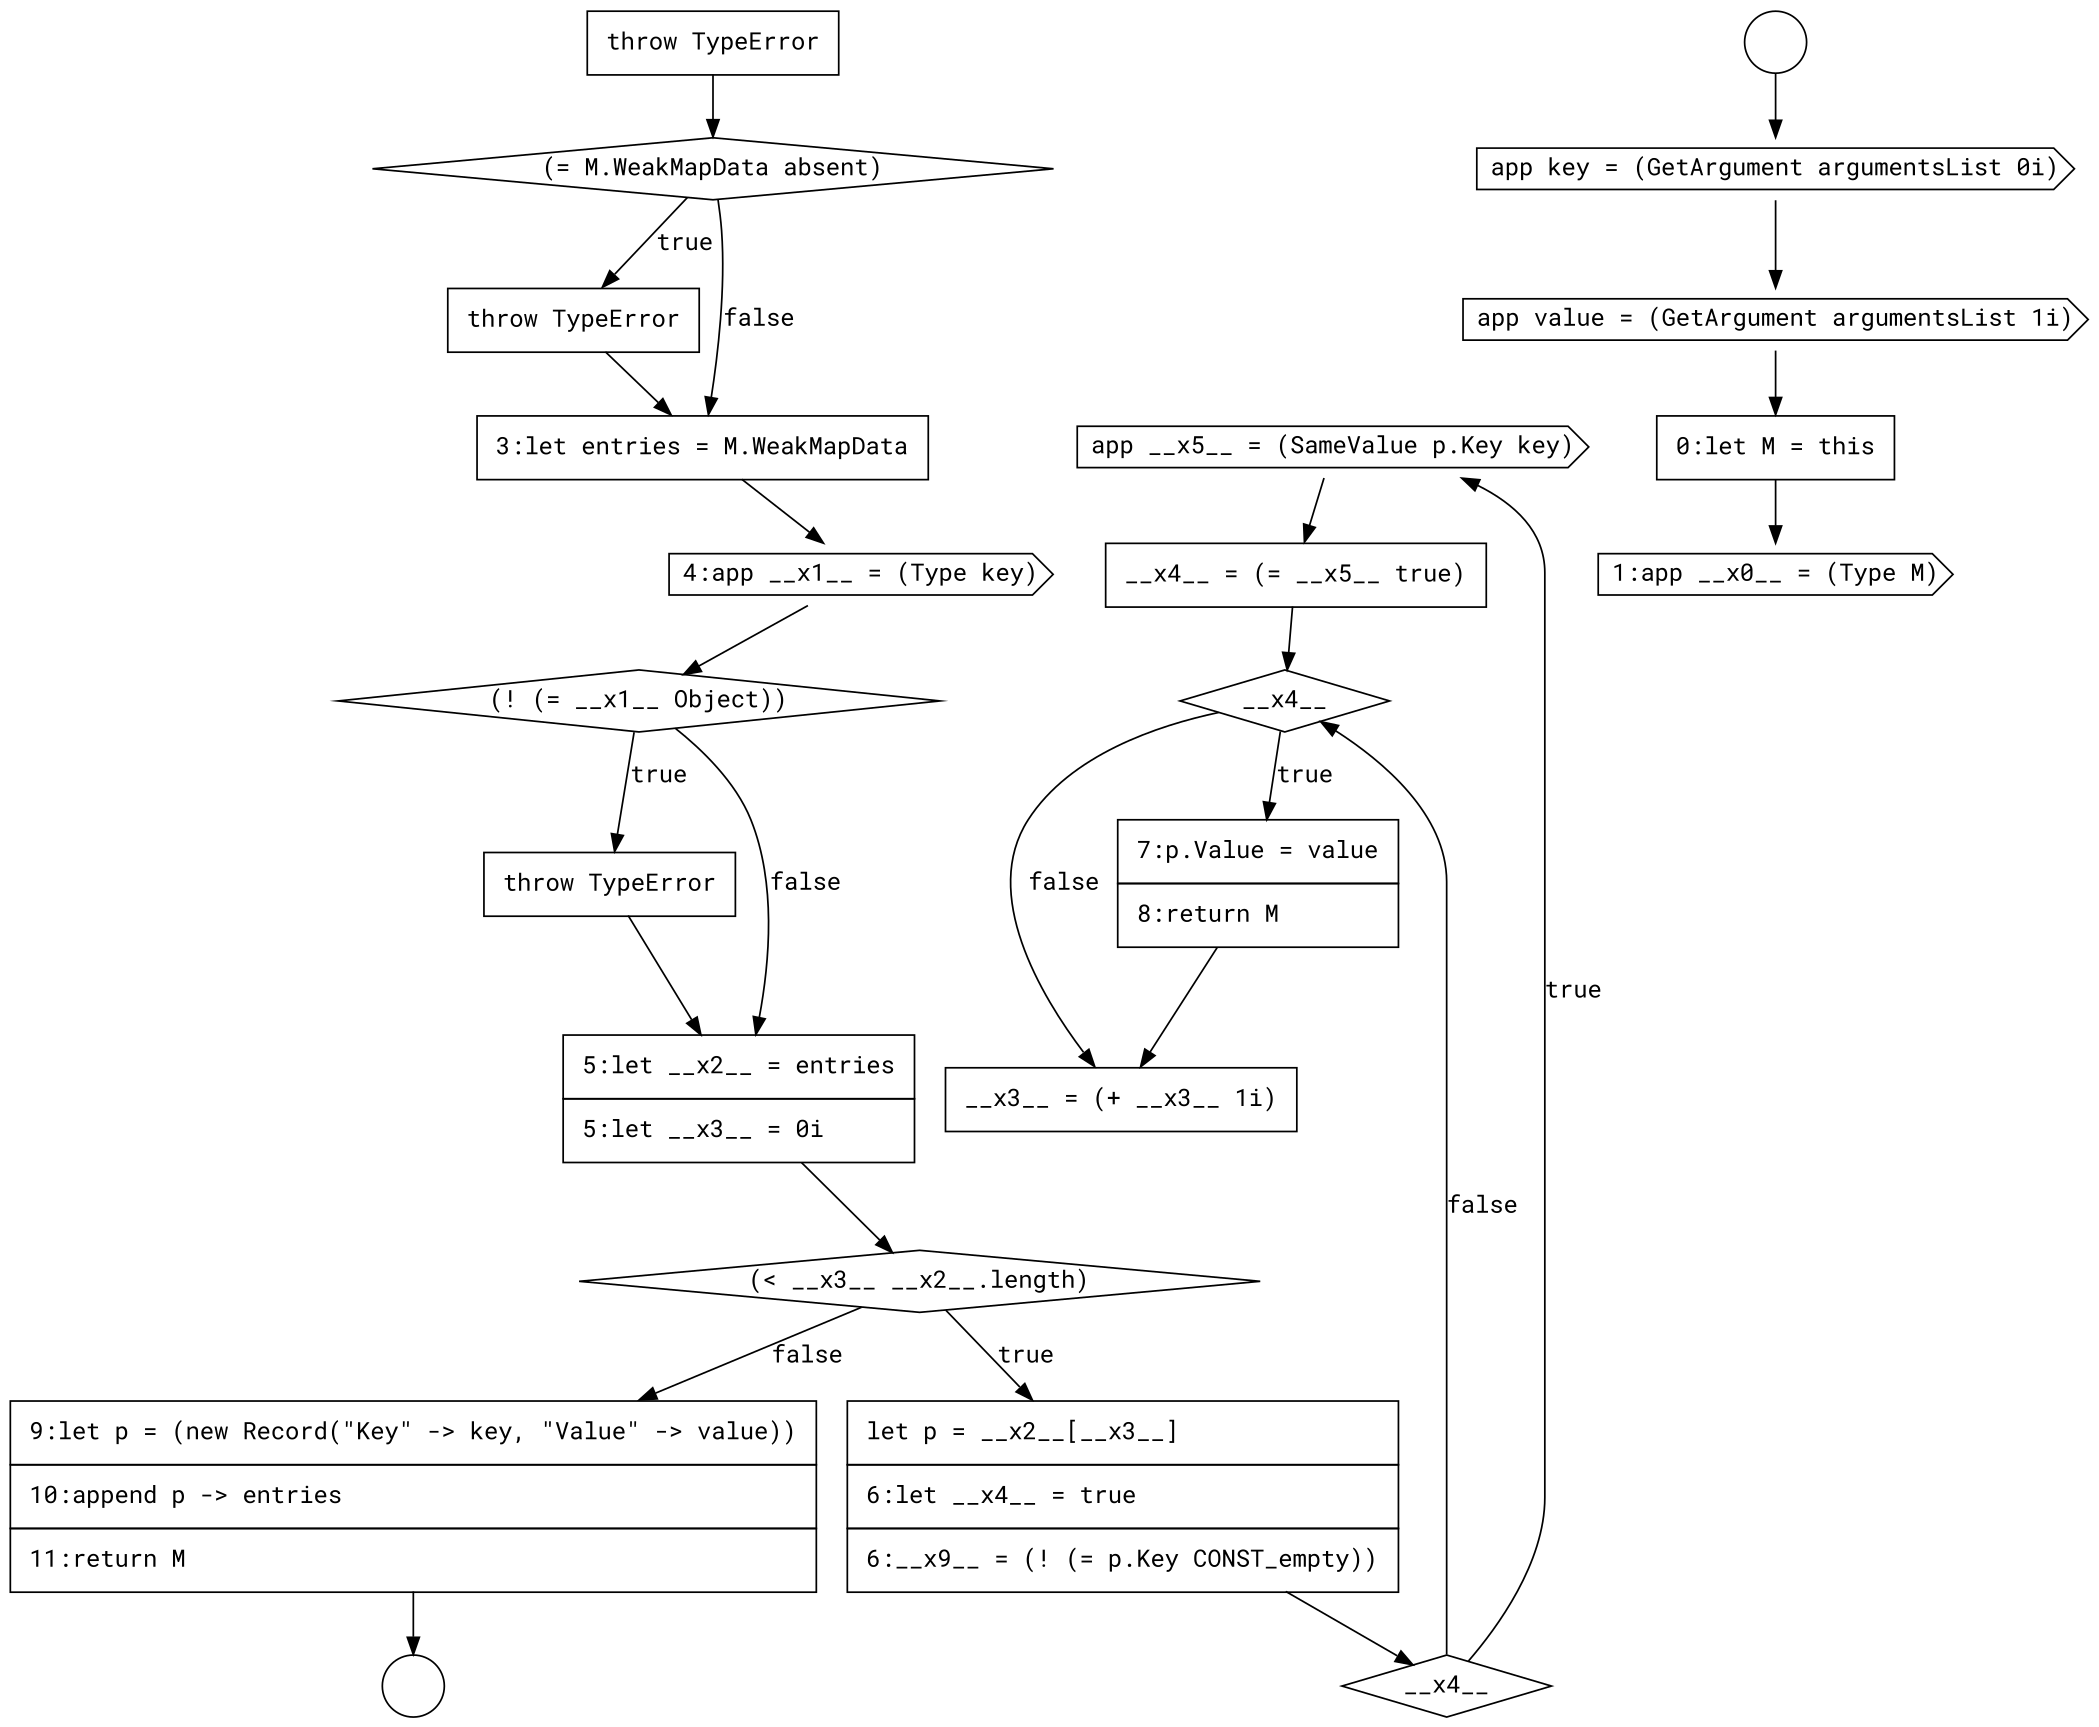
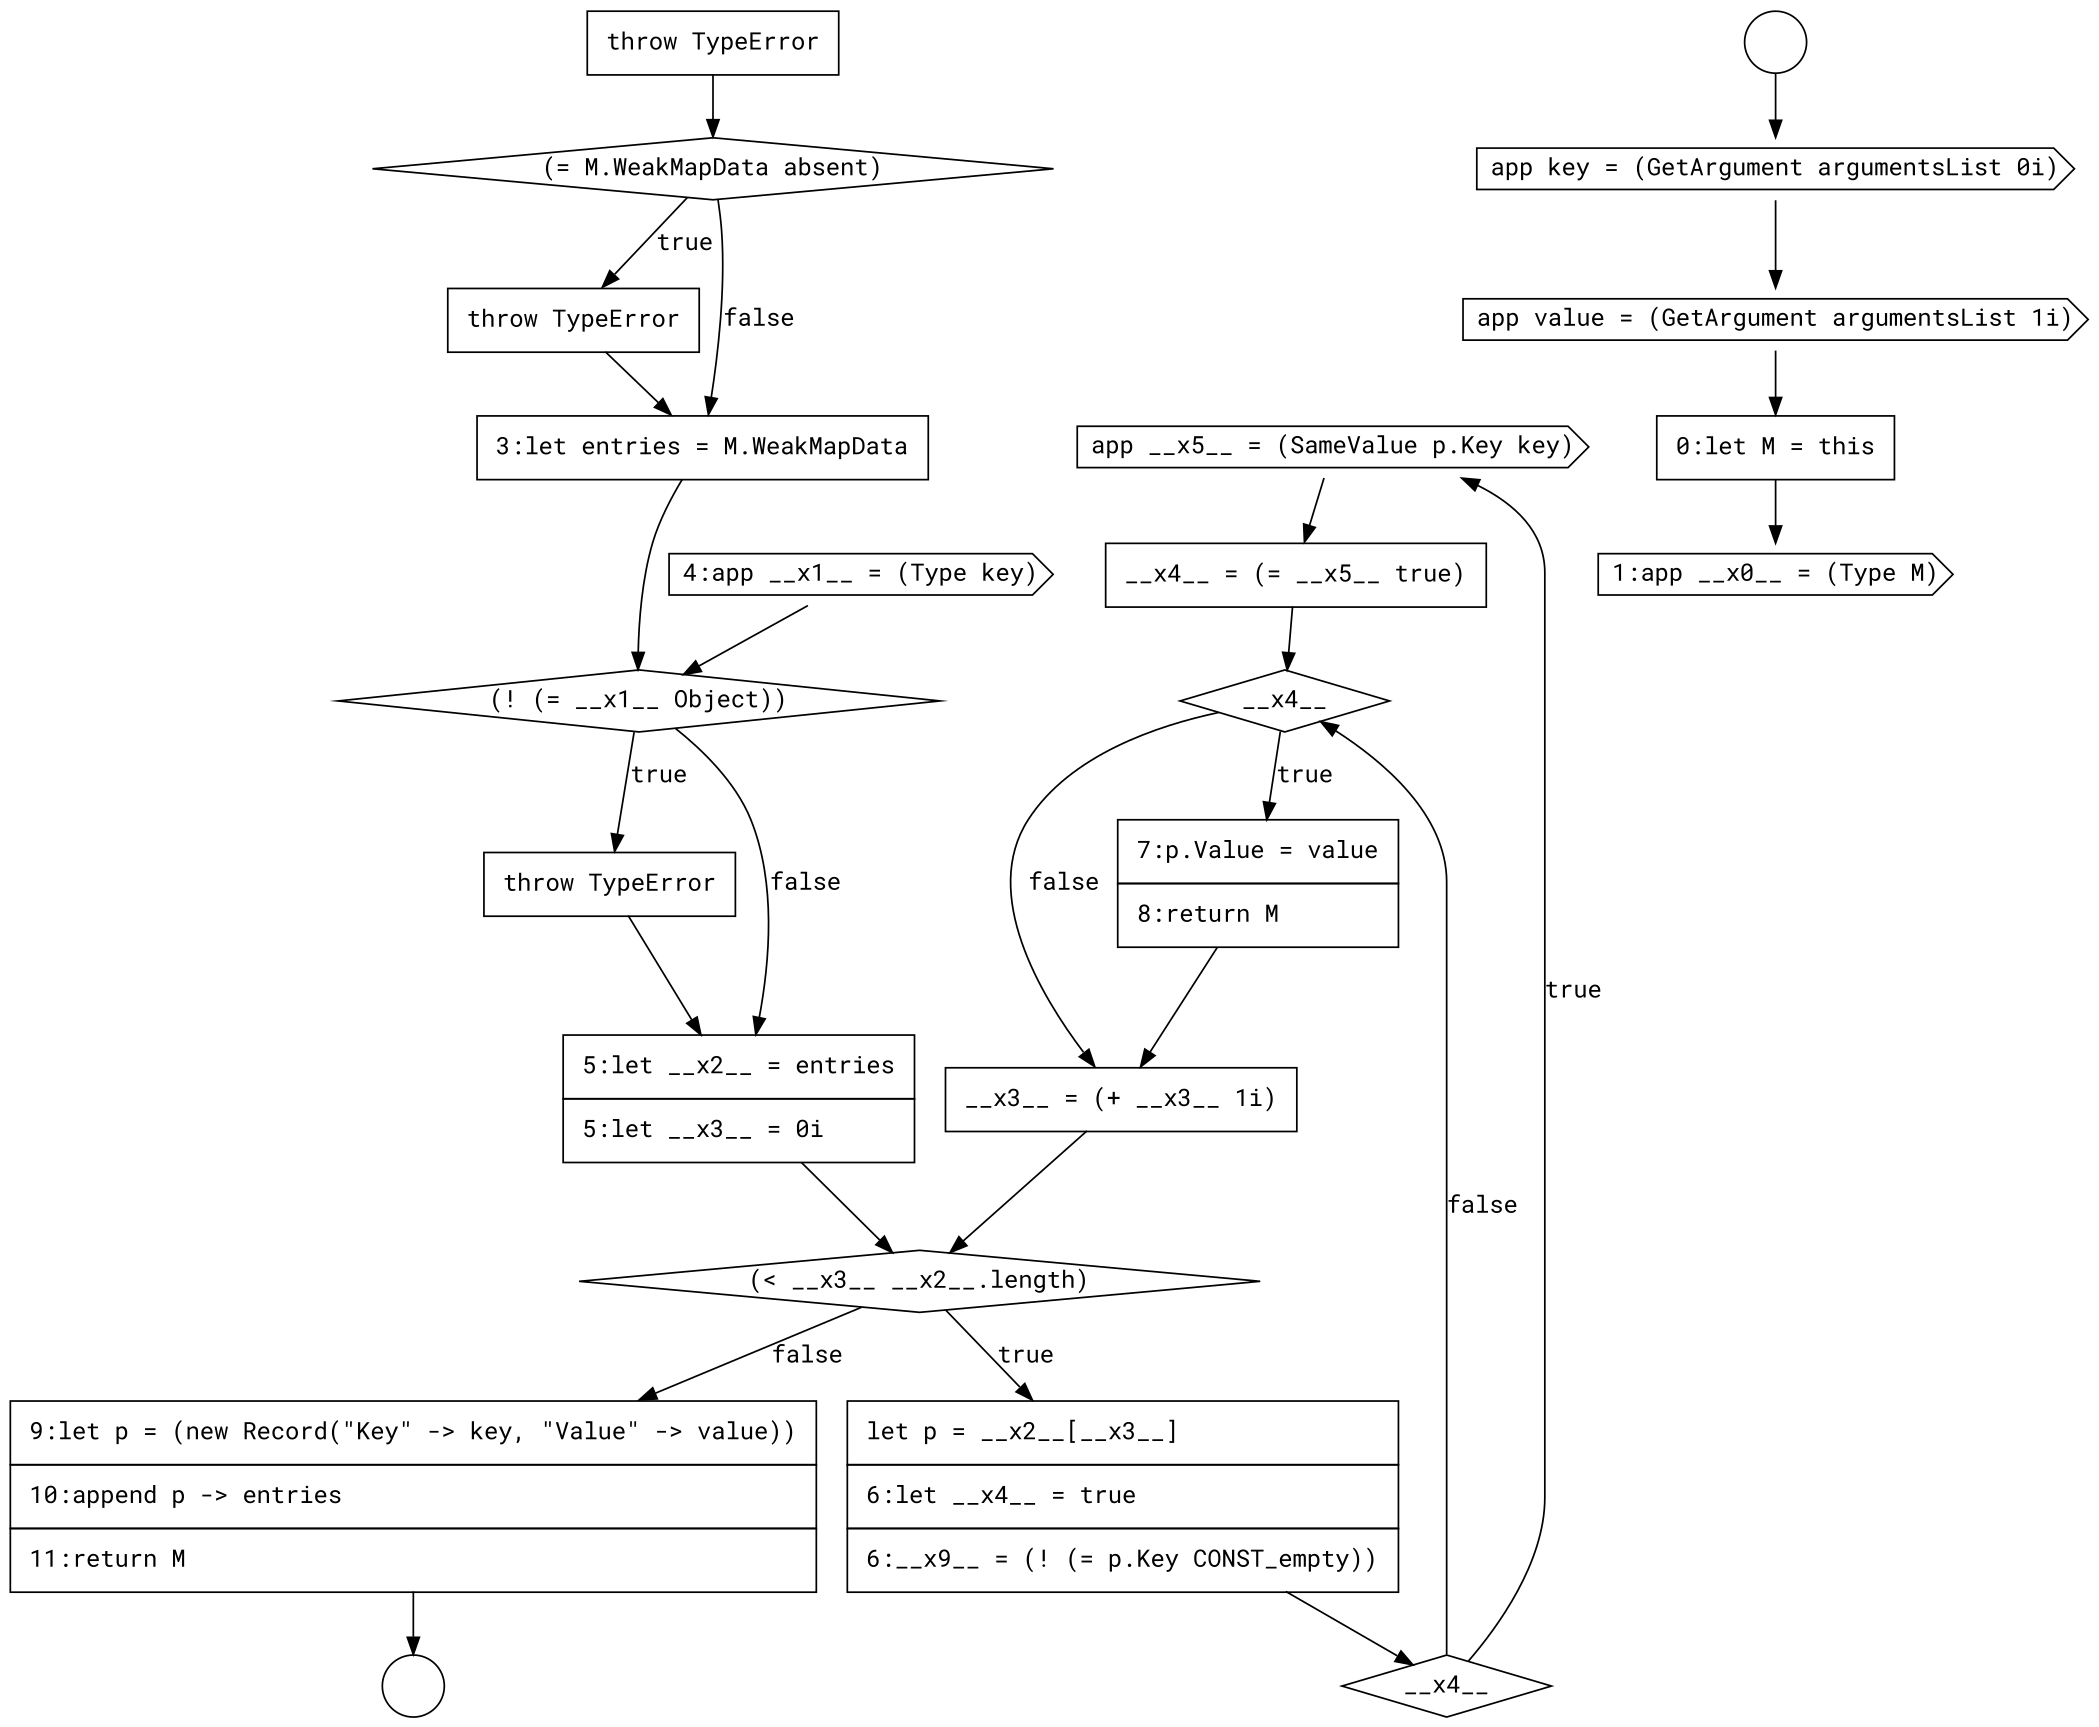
(776, 506) -> (648, 563)
none -> (1025, 1186)
